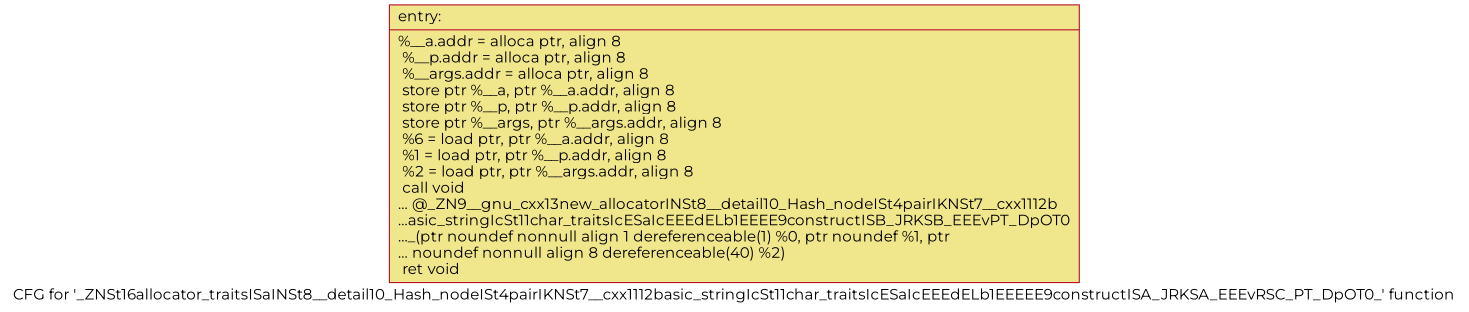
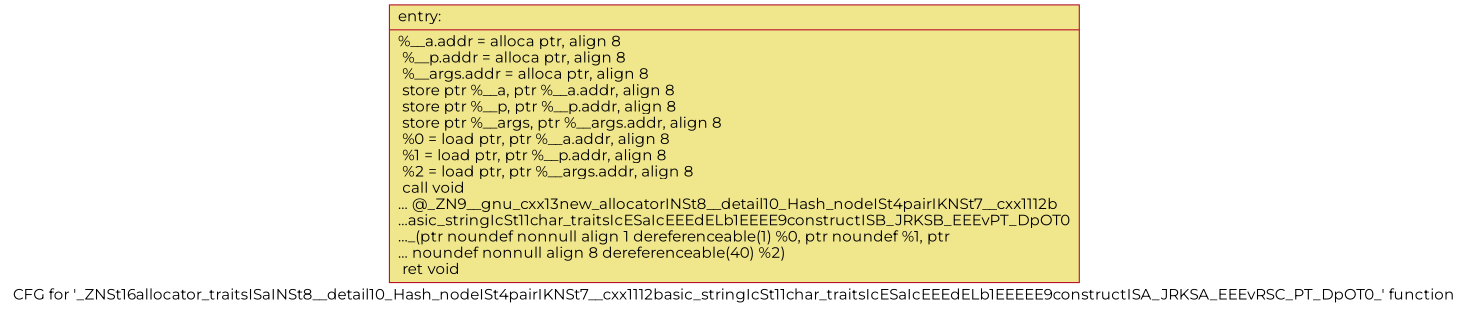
(534, 139) -> (534, 139)
